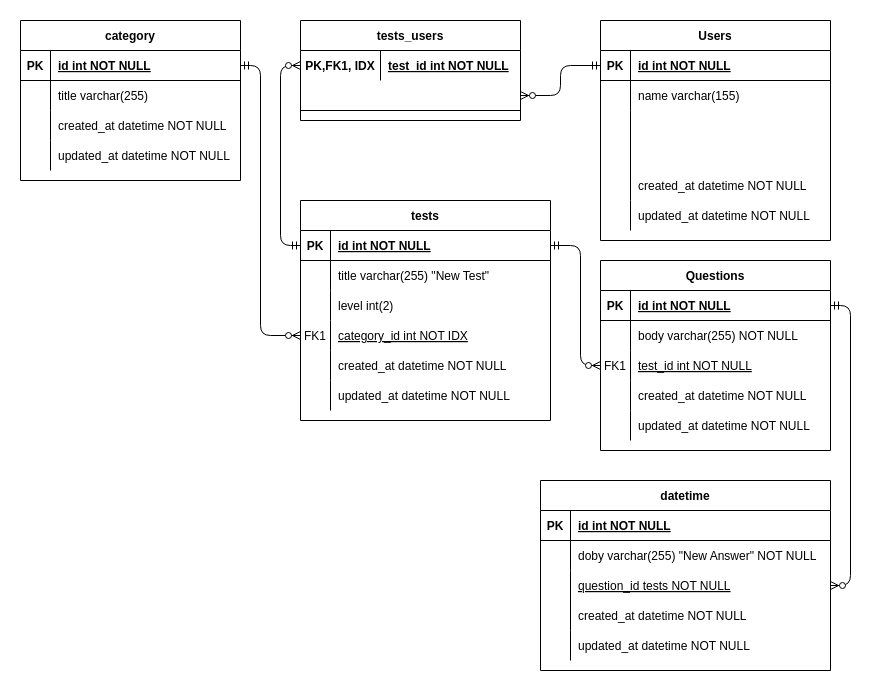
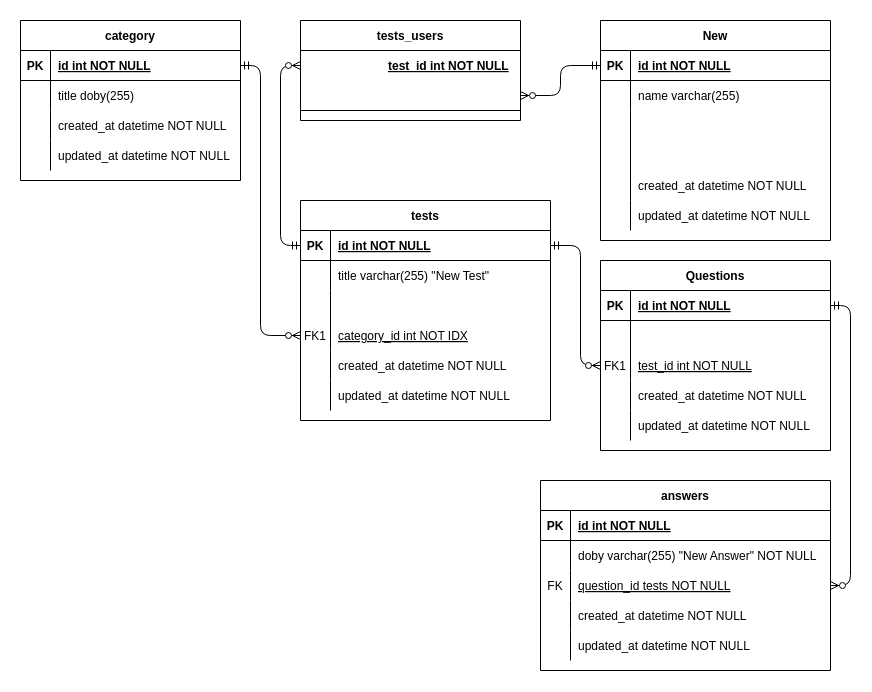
(715, 36) -> (715, 36)
(341, 66) -> none
(114, 96) -> (104, 96)
(694, 96) -> (694, 96)
(441, 306) -> none
(731, 336) -> none
(685, 496) -> (685, 496)
none -> (556, 586)
